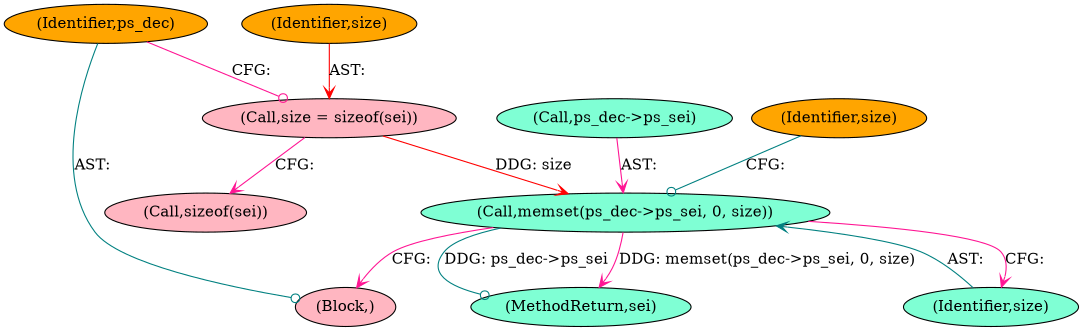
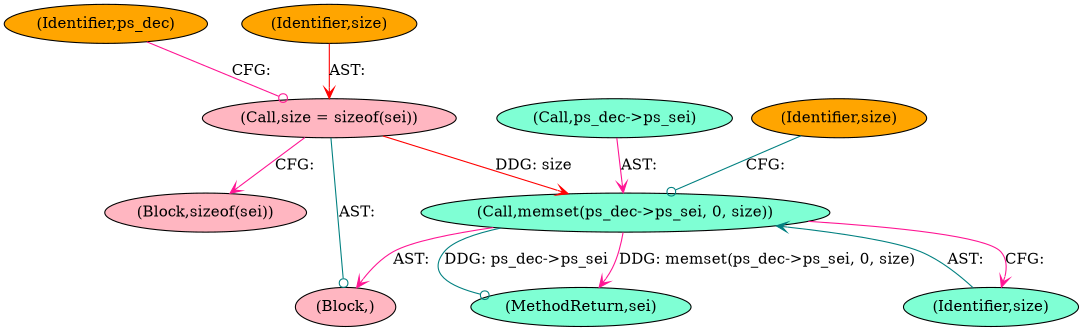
(206, 213) -> (206, 213)
(100, 236) -> (337, 208)
(414, 260) -> (414, 260)
